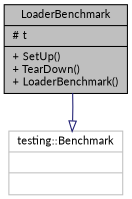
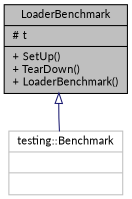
(73, 107) -> (59, 118)
